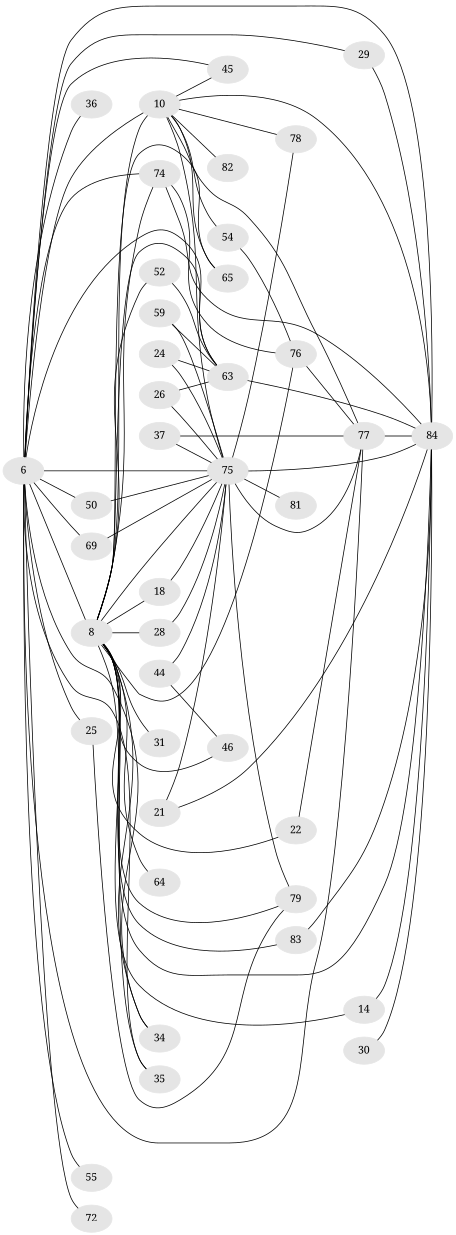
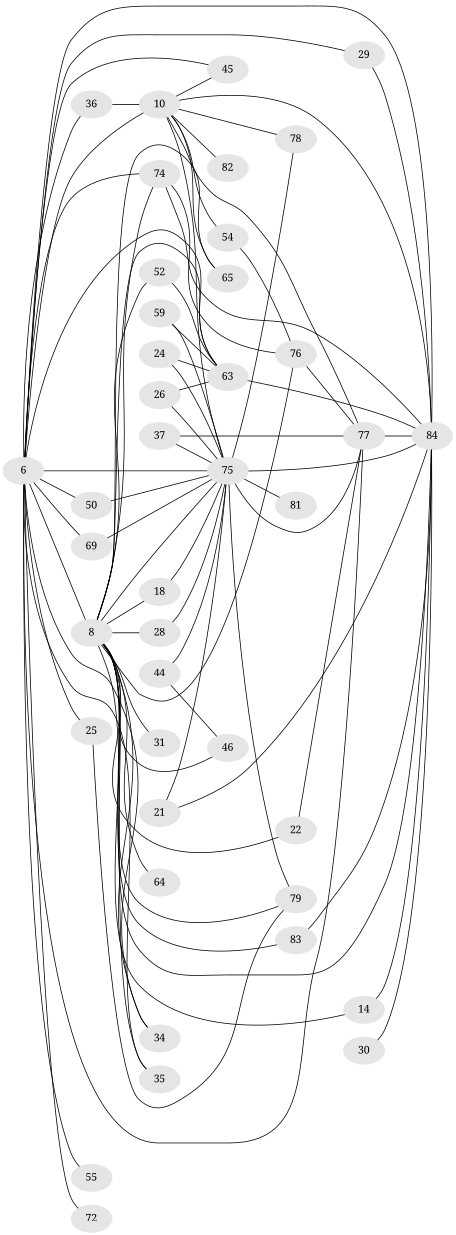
(119, 367) -> (126, 104)
